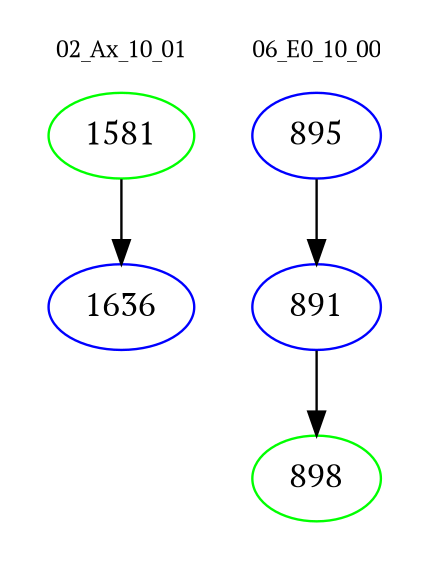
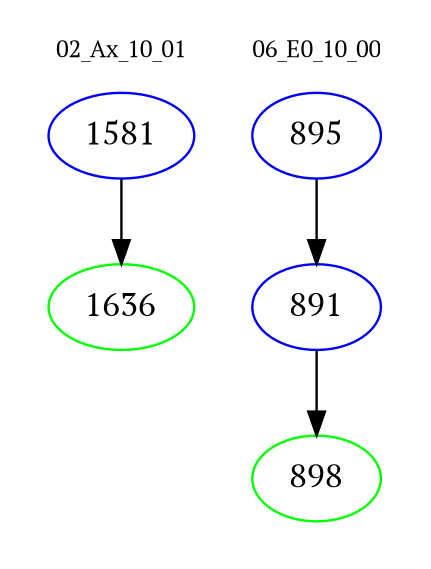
(121, 136) -> (121, 136)
(121, 307) -> (121, 307)
